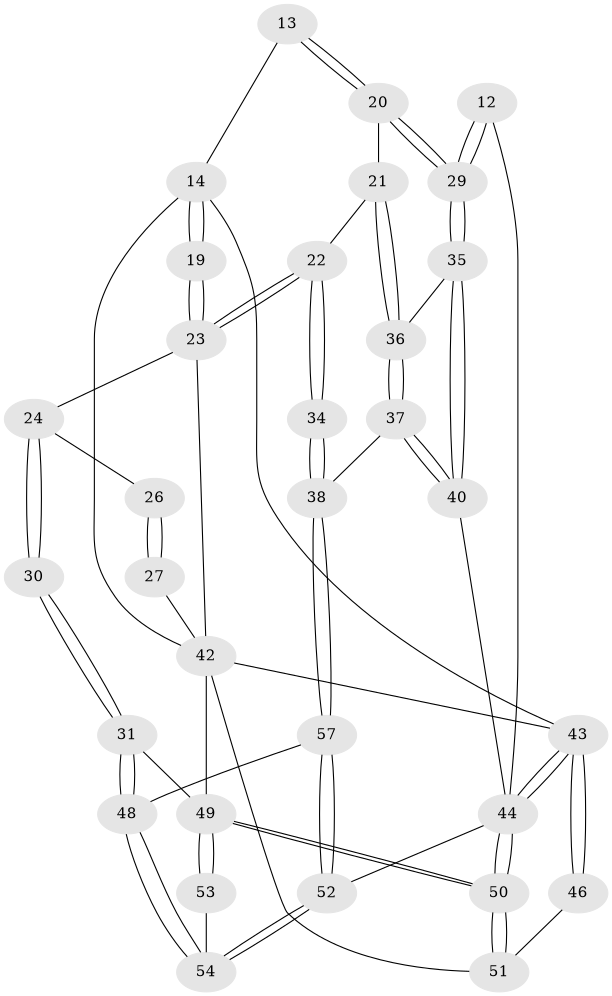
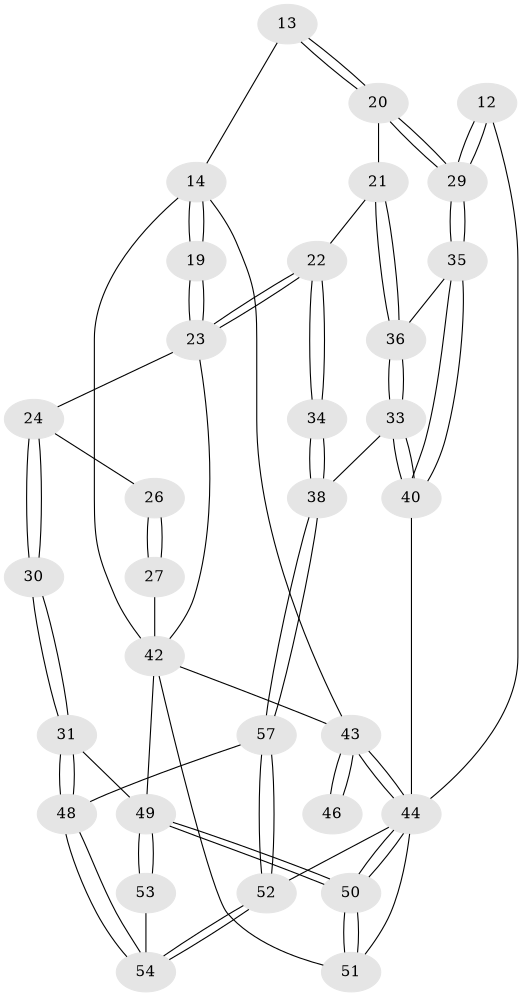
(396, 419) -> (396, 419)
(539, 933) -> (396, 898)
